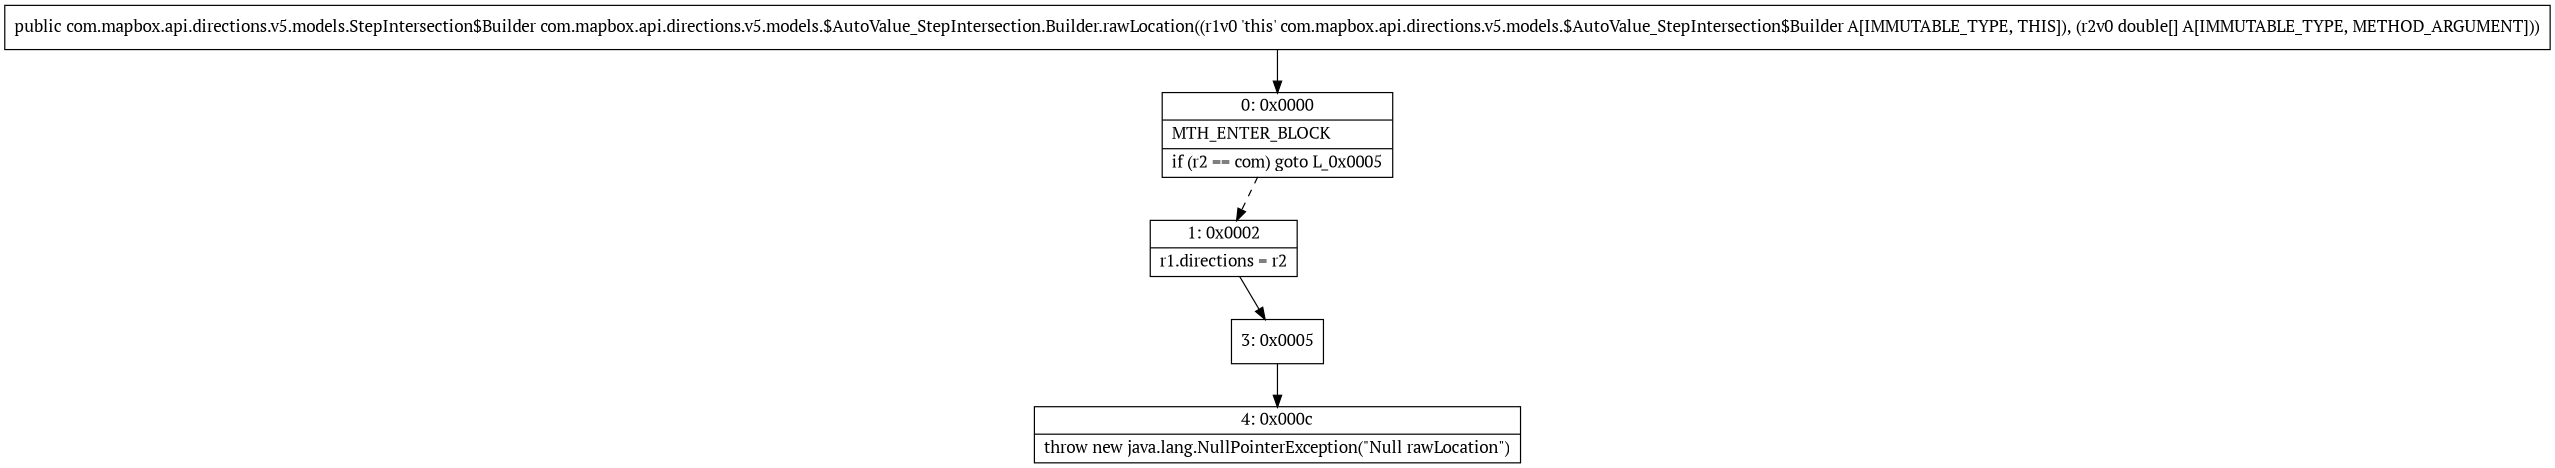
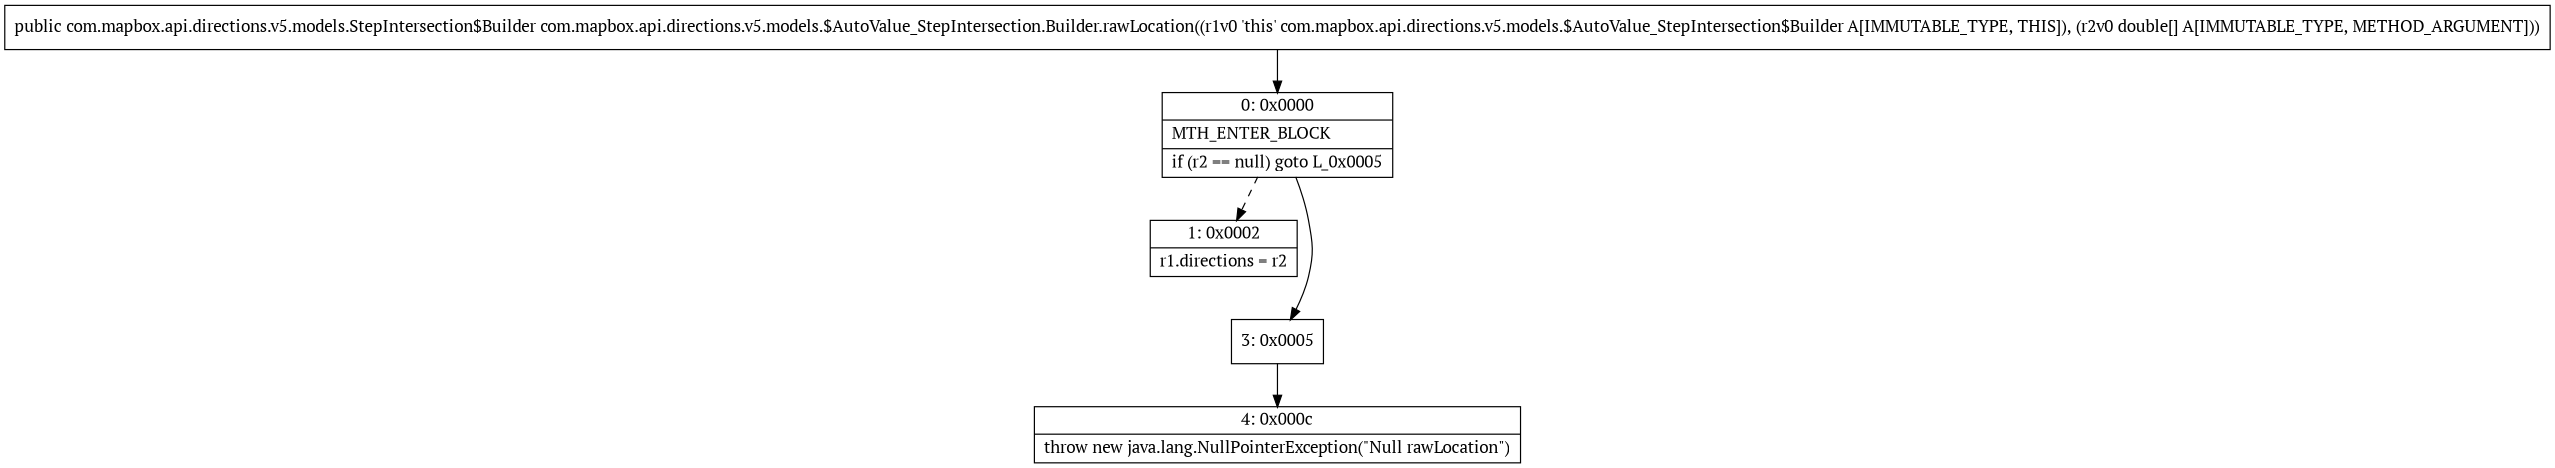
(1277, 162) -> (1277, 162)
(1249, 293) -> (1312, 243)
